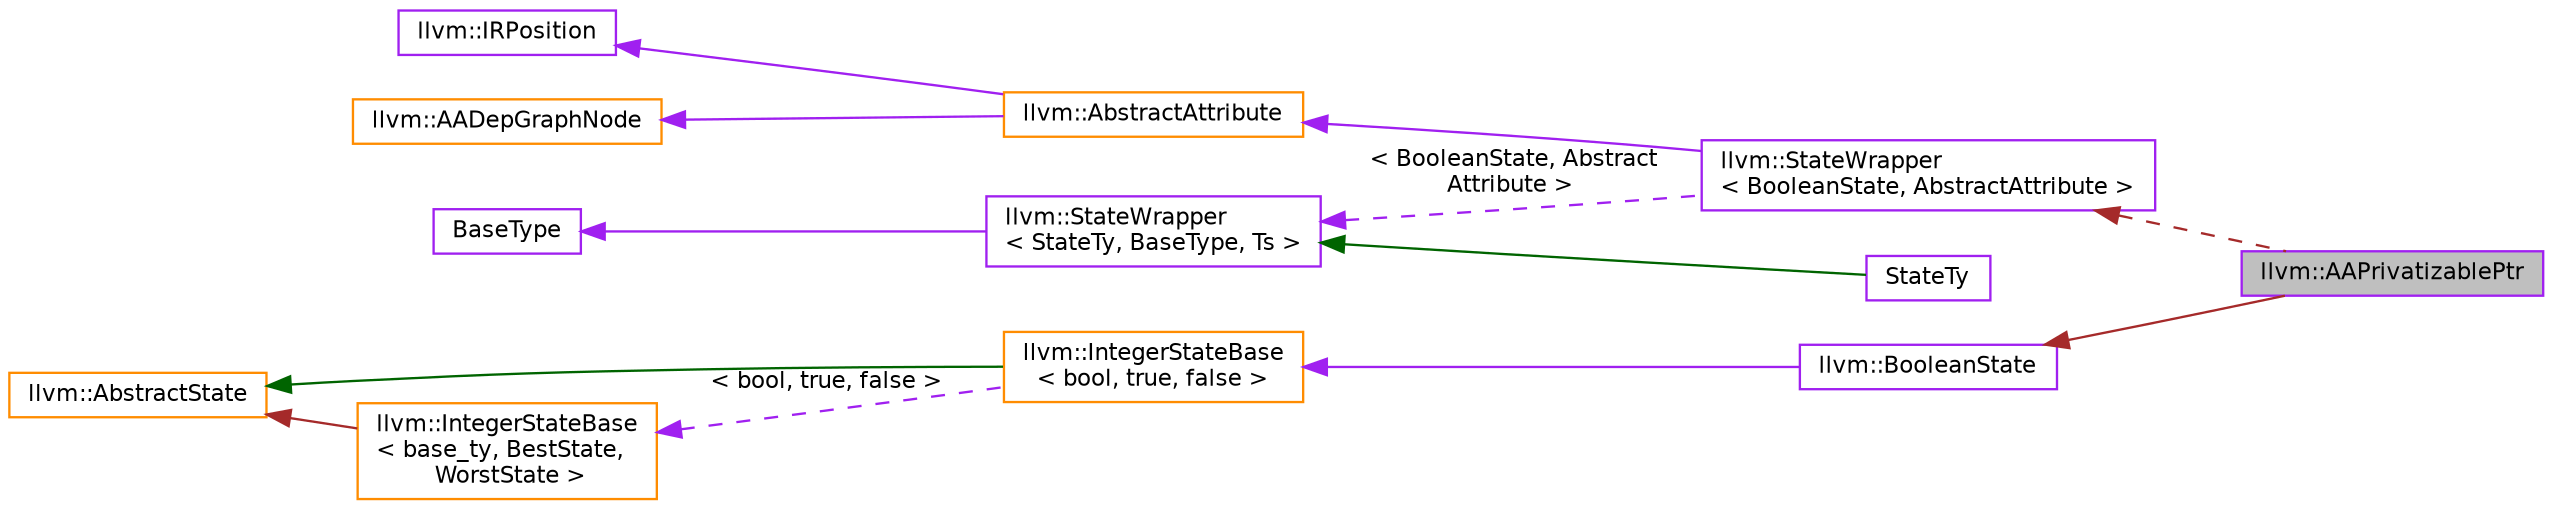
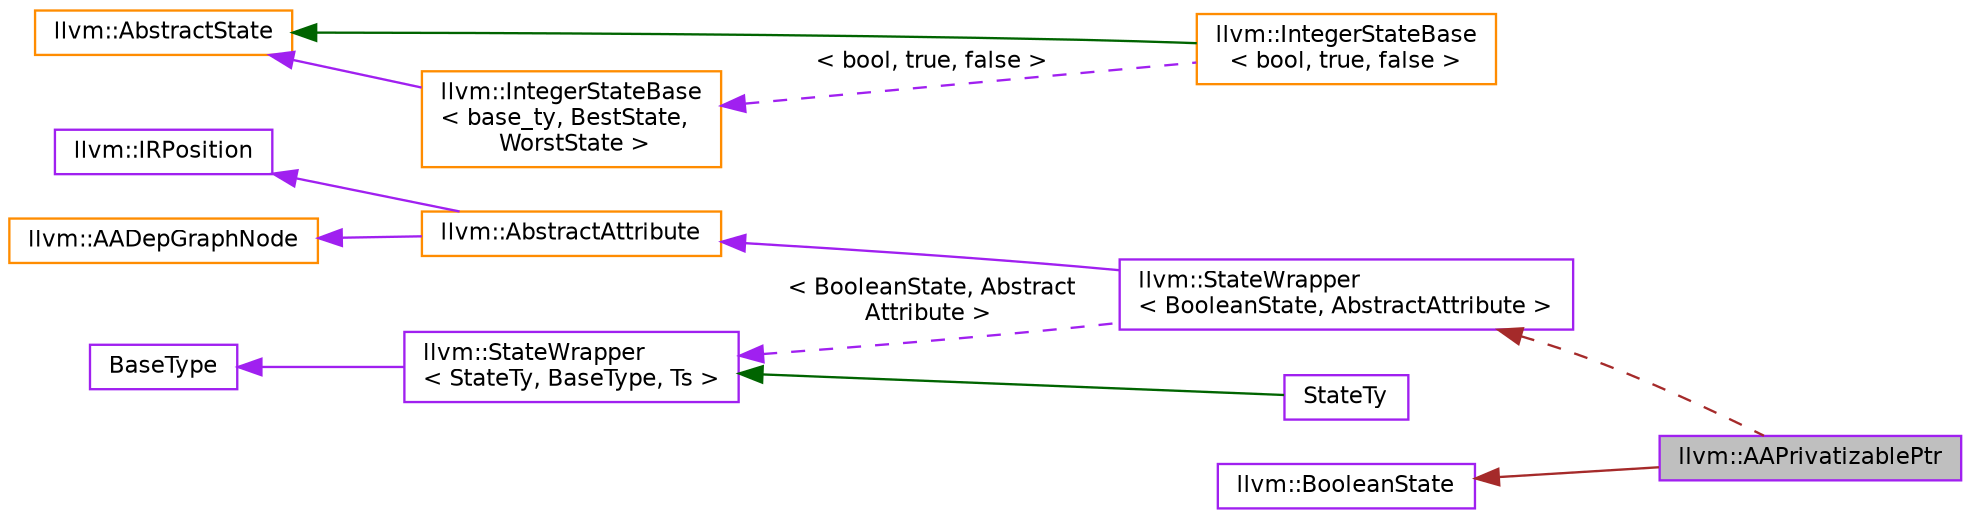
(1564, 367) -> none
(324, 423) -> (357, 74)
